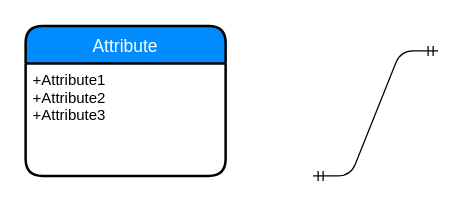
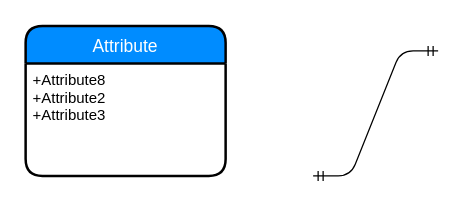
(77, 80) -> (77, 80)
